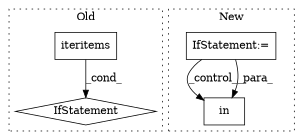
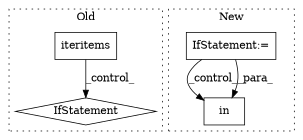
(104, 79) -> (110, 79)
